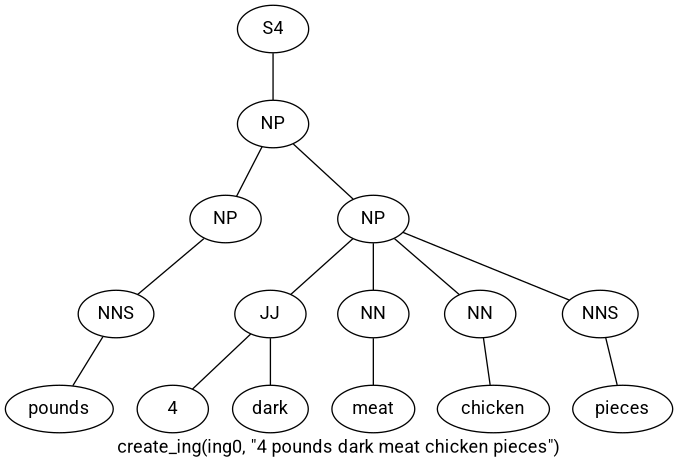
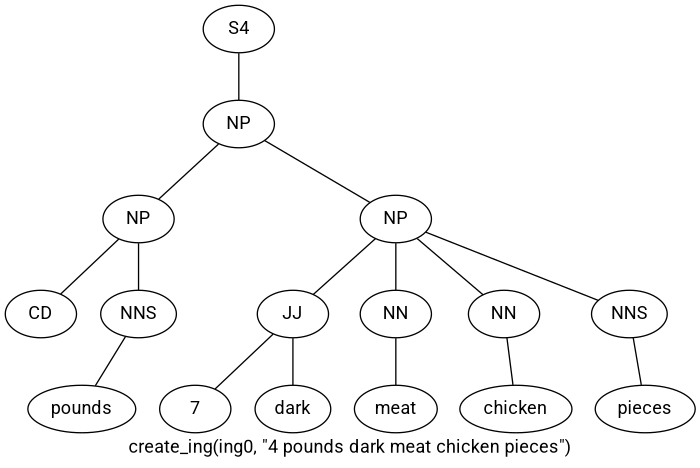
none -> (41, 314)
(173, 409) -> (195, 409)
